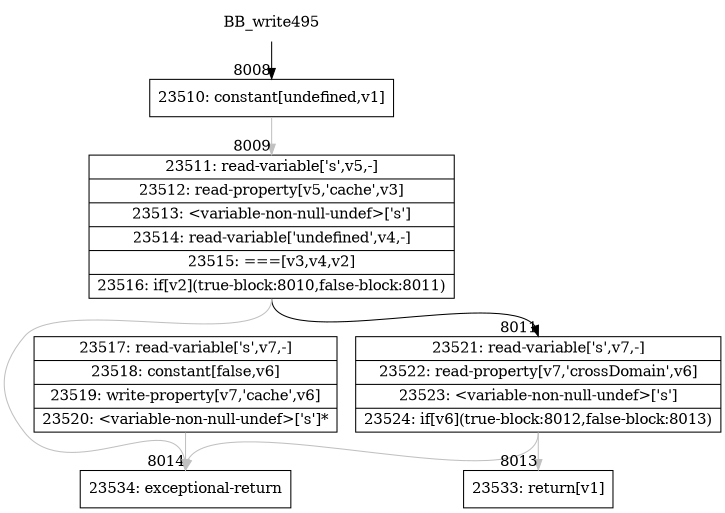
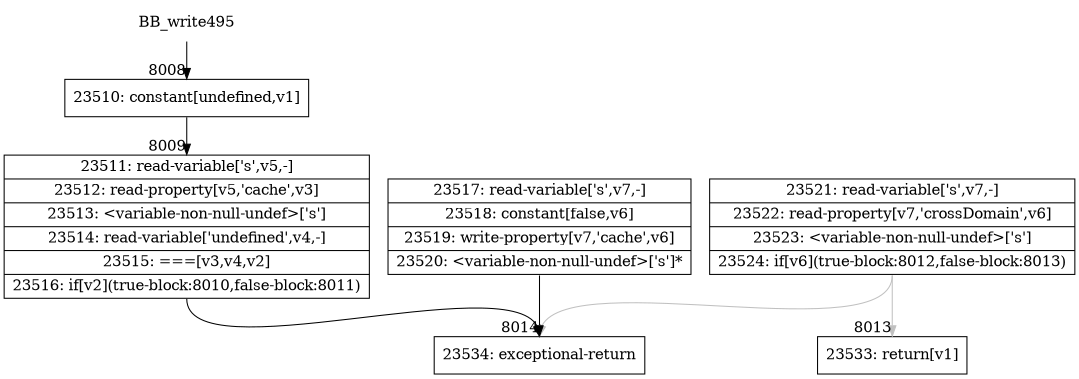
(272, 131) -> (187, 131)
(400, 318) -> none
(18, 345) -> (358, 318)
(186, 446) -> (540, 300)
